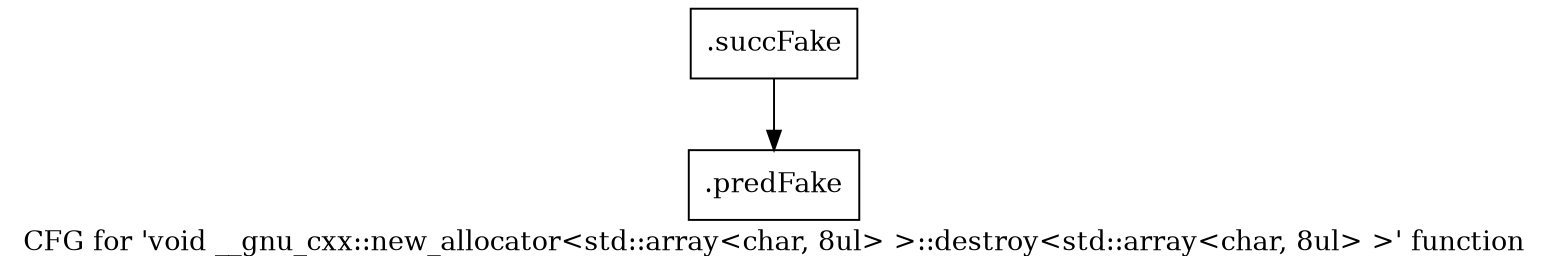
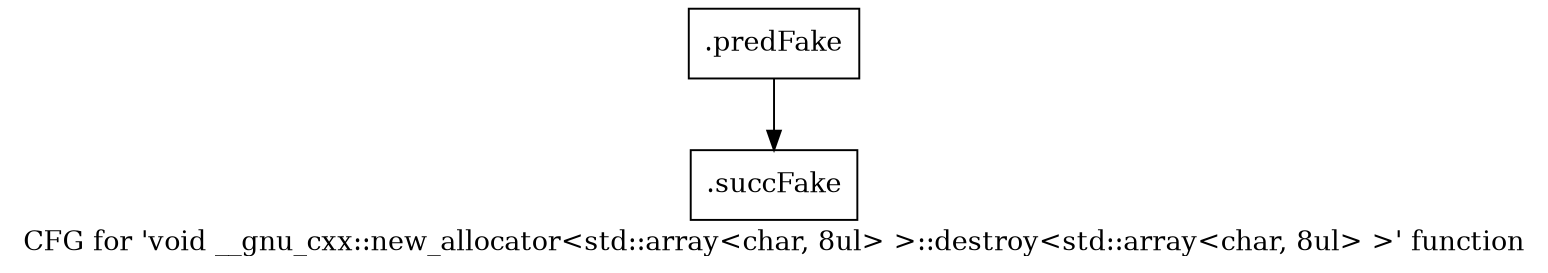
(774, 105) -> (774, 105)
